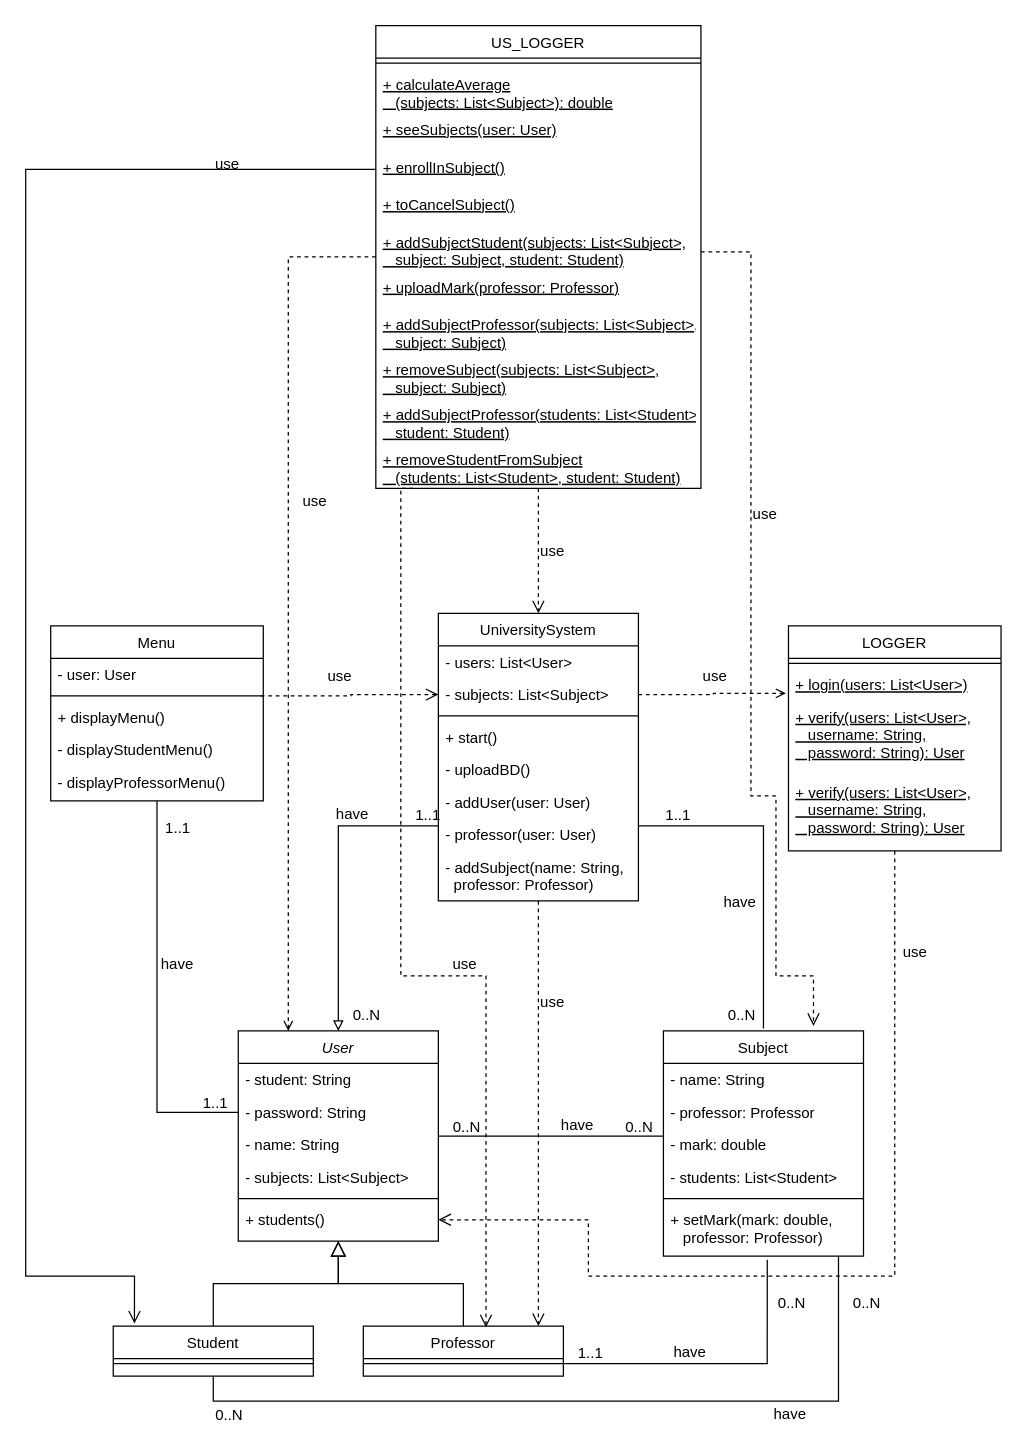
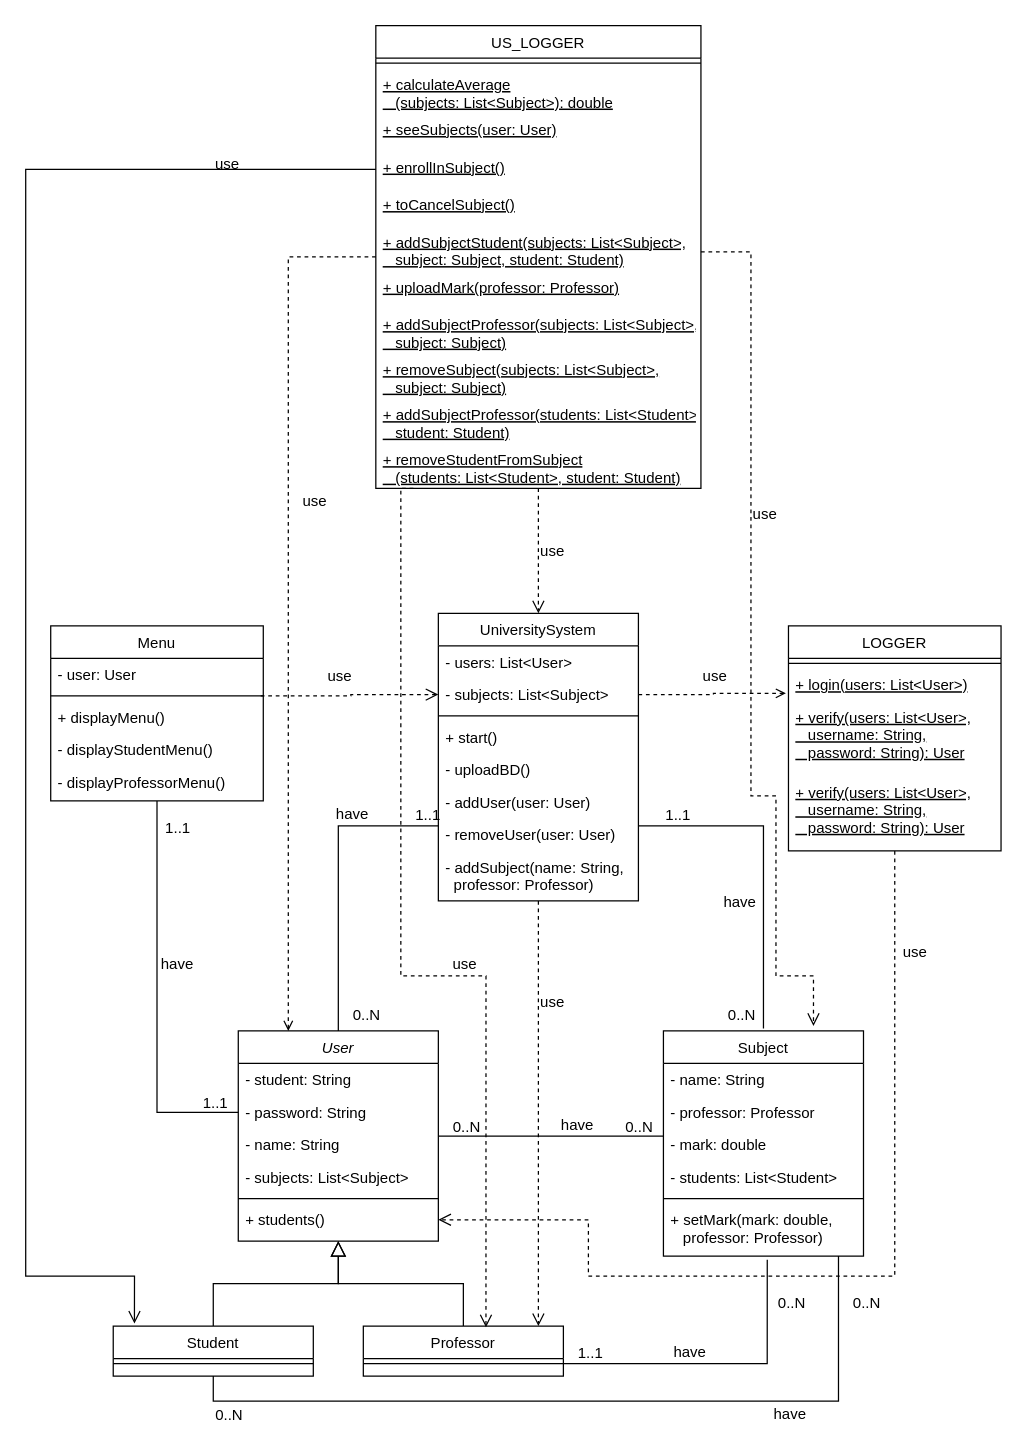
(536, 835) -> (540, 835)
(338, 1019) -> (338, 1024)
